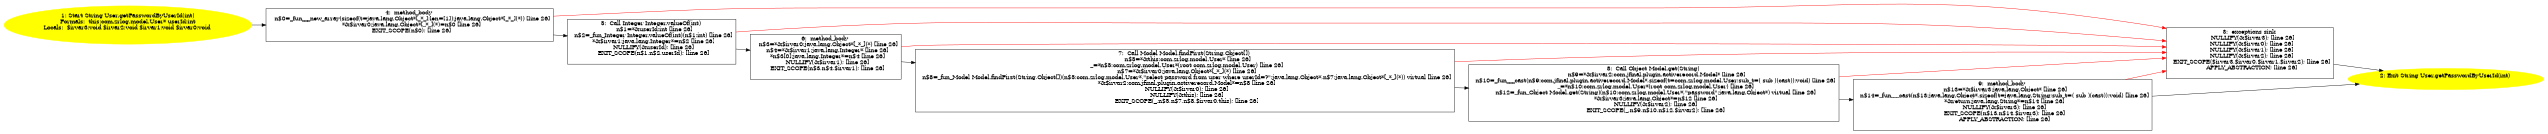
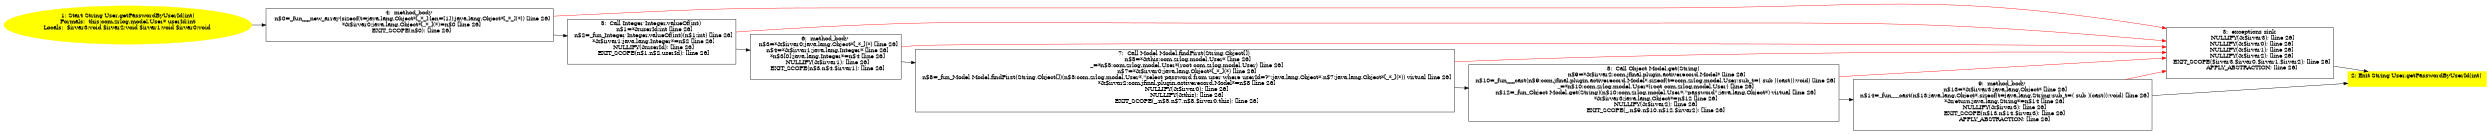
(2446, 79) -> (2417, 79)
